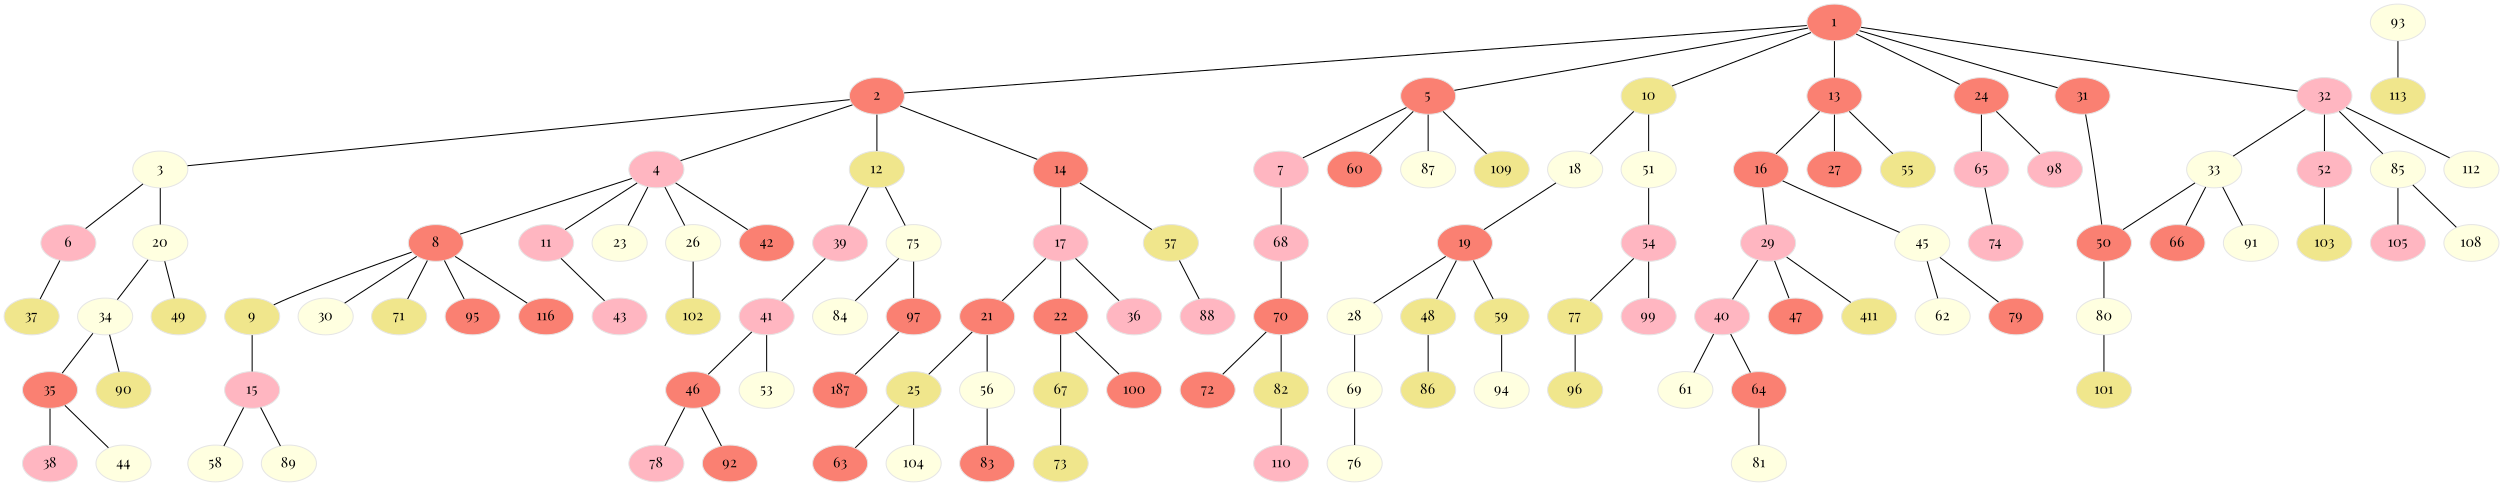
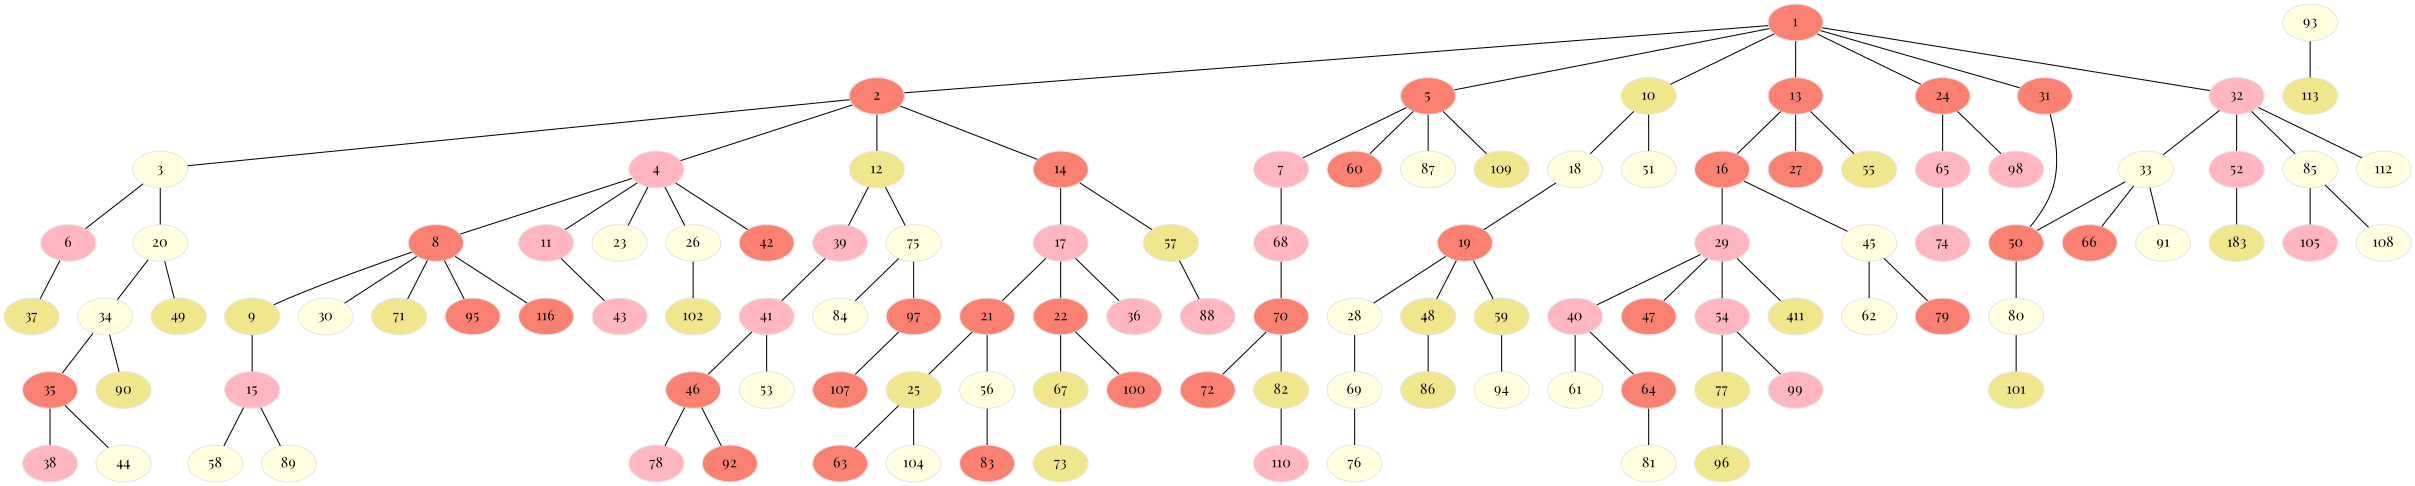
(1649, 206) -> (1722, 280)
(2324, 243) -> (2237, 243)
(840, 390) -> (840, 390)
